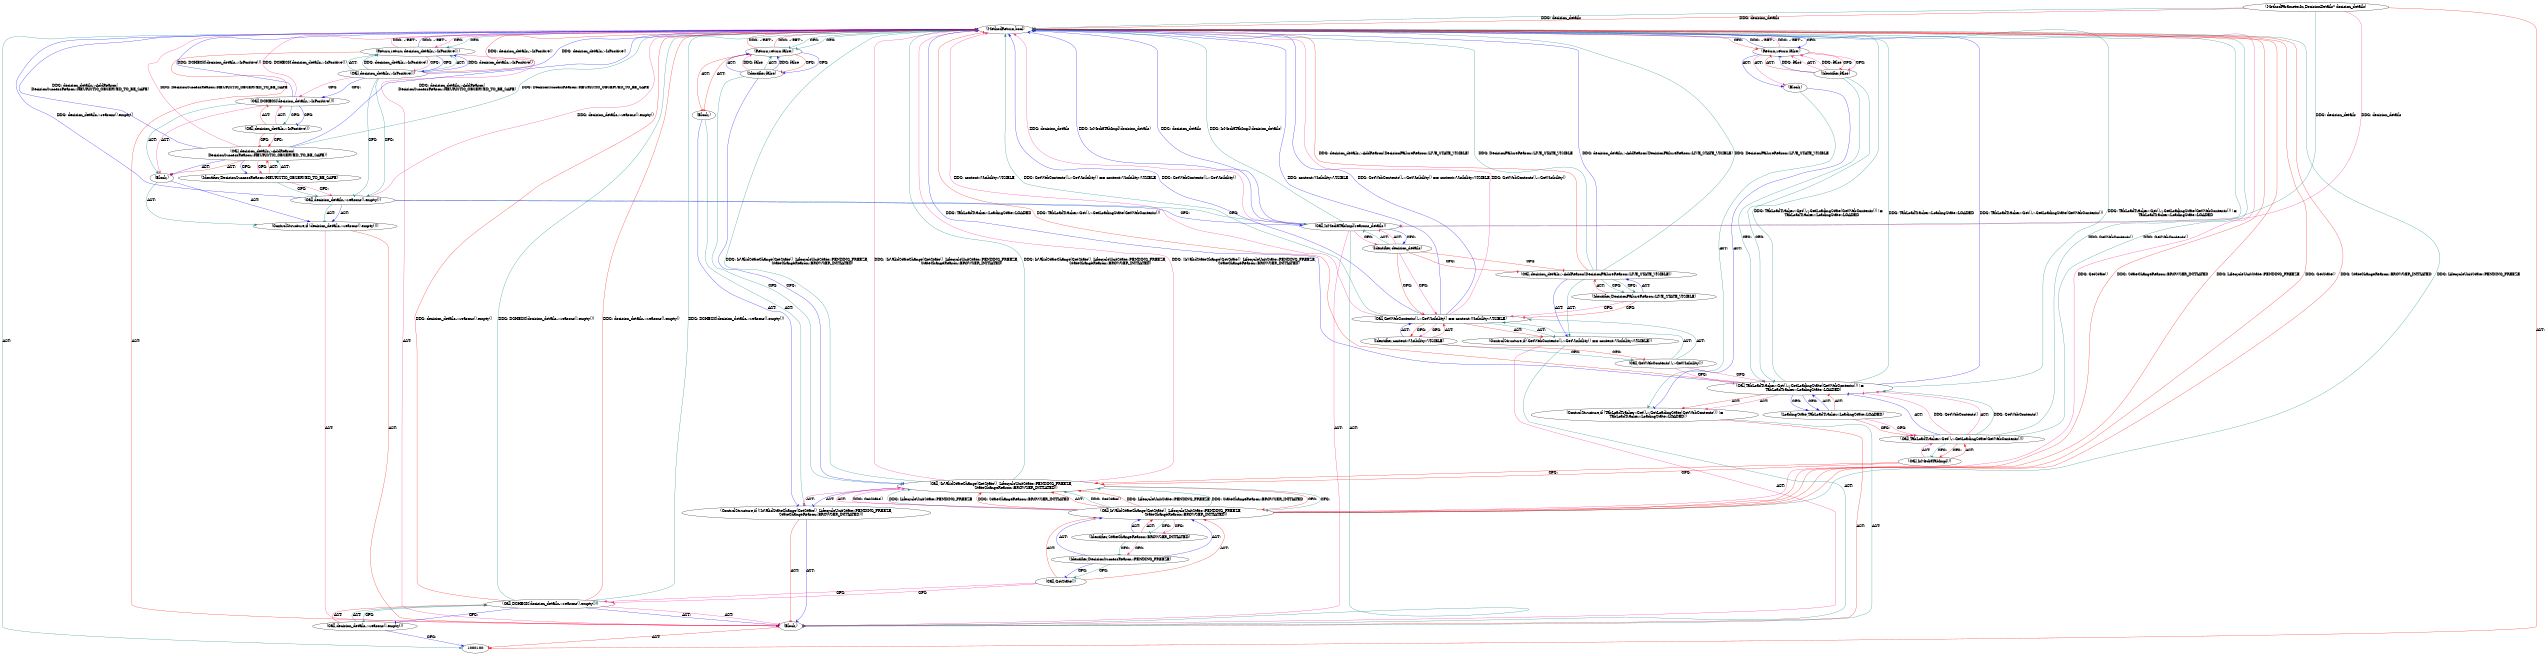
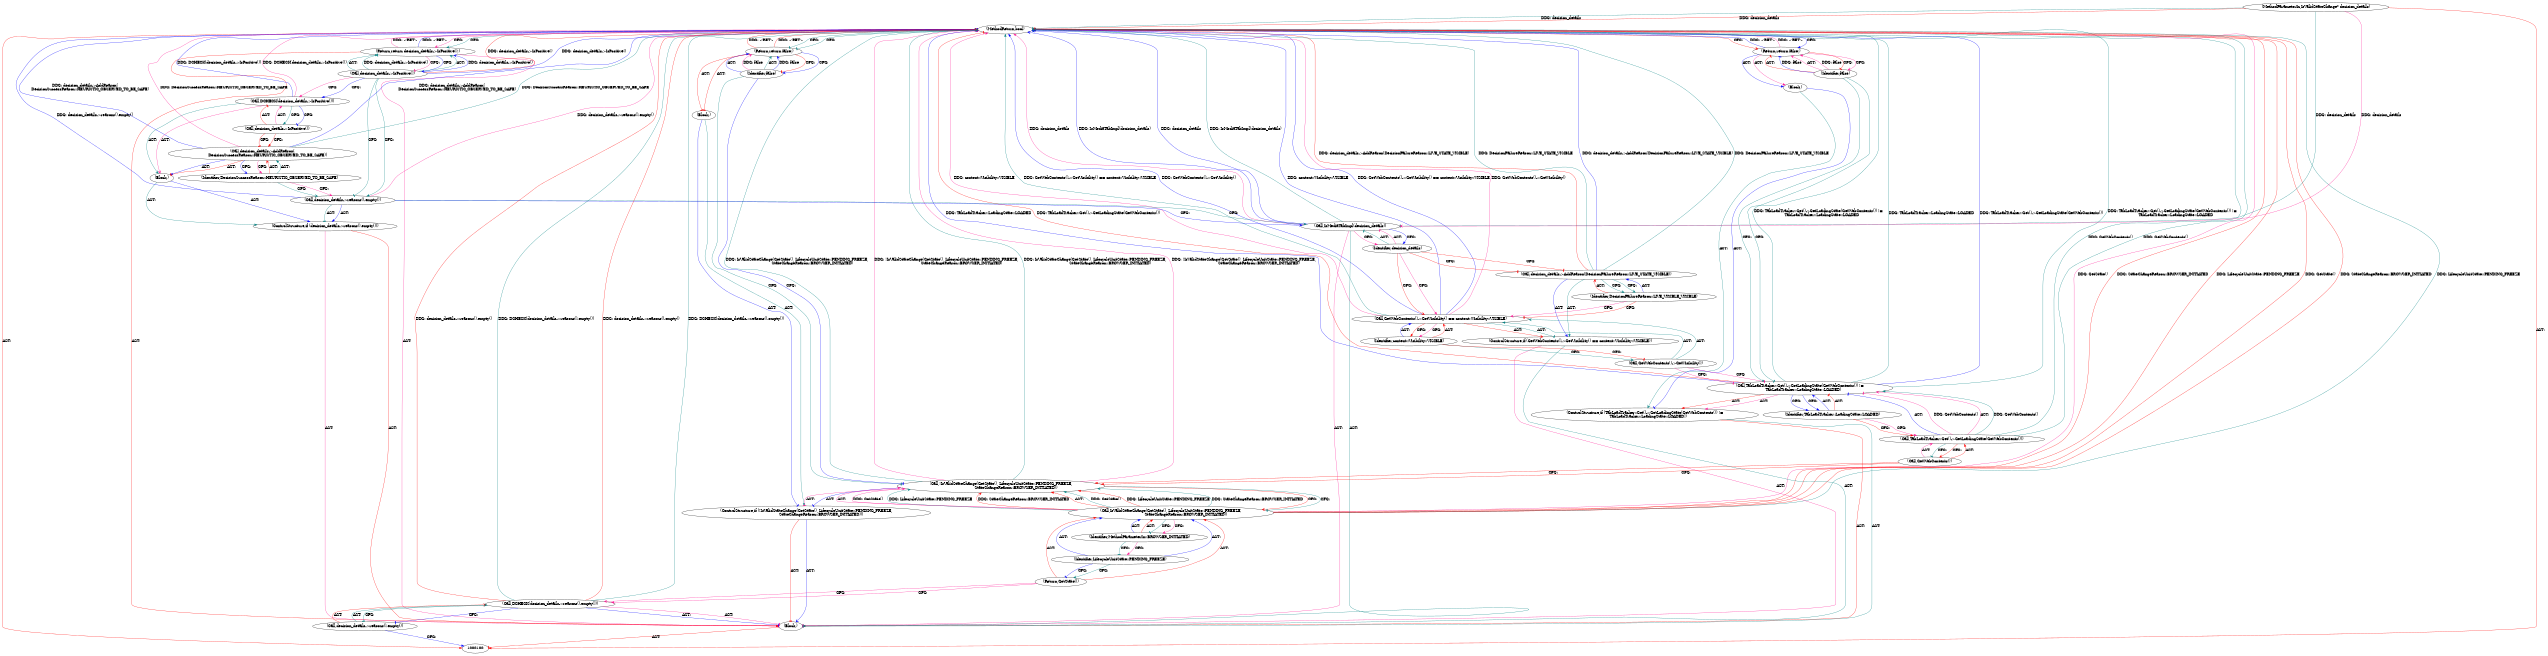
(2316, 7) -> (2316, 7)
(3, 76) -> (3, 76)
(1350, 226) -> (1350, 226)
(1644, 297) -> (1644, 297)
(1832, 415) -> (1832, 415)
(1930, 462) -> (1930, 462)
(1140, 537) -> (1140, 537)
(1120, 560) -> (1120, 560)
(1061, 582) -> (1061, 582)
